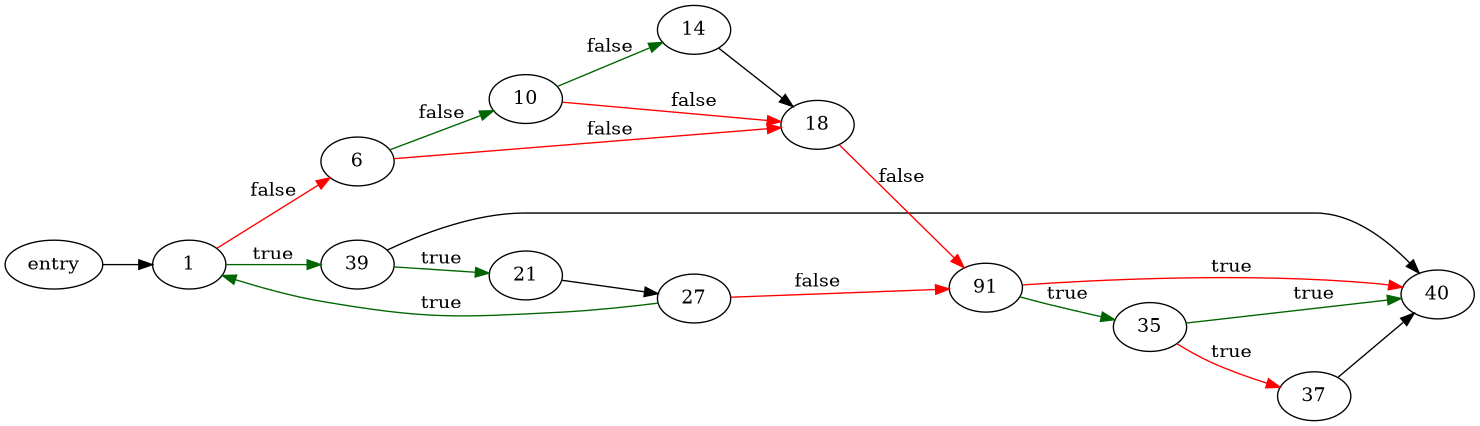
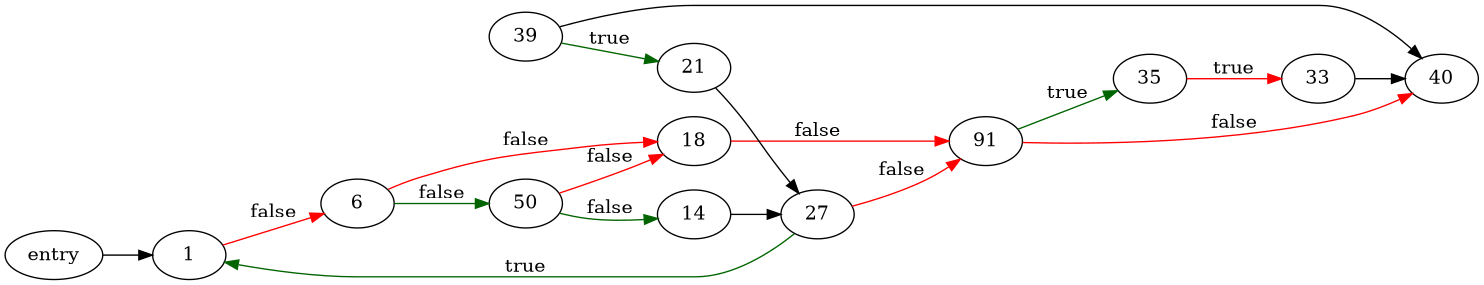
(751, 73) -> (749, 214)
(526, 99) -> (526, 204)
(267, 265) -> none
(1232, 267) -> (1234, 123)
(1287, 312) -> none
(1314, 396) -> (1318, 79)
